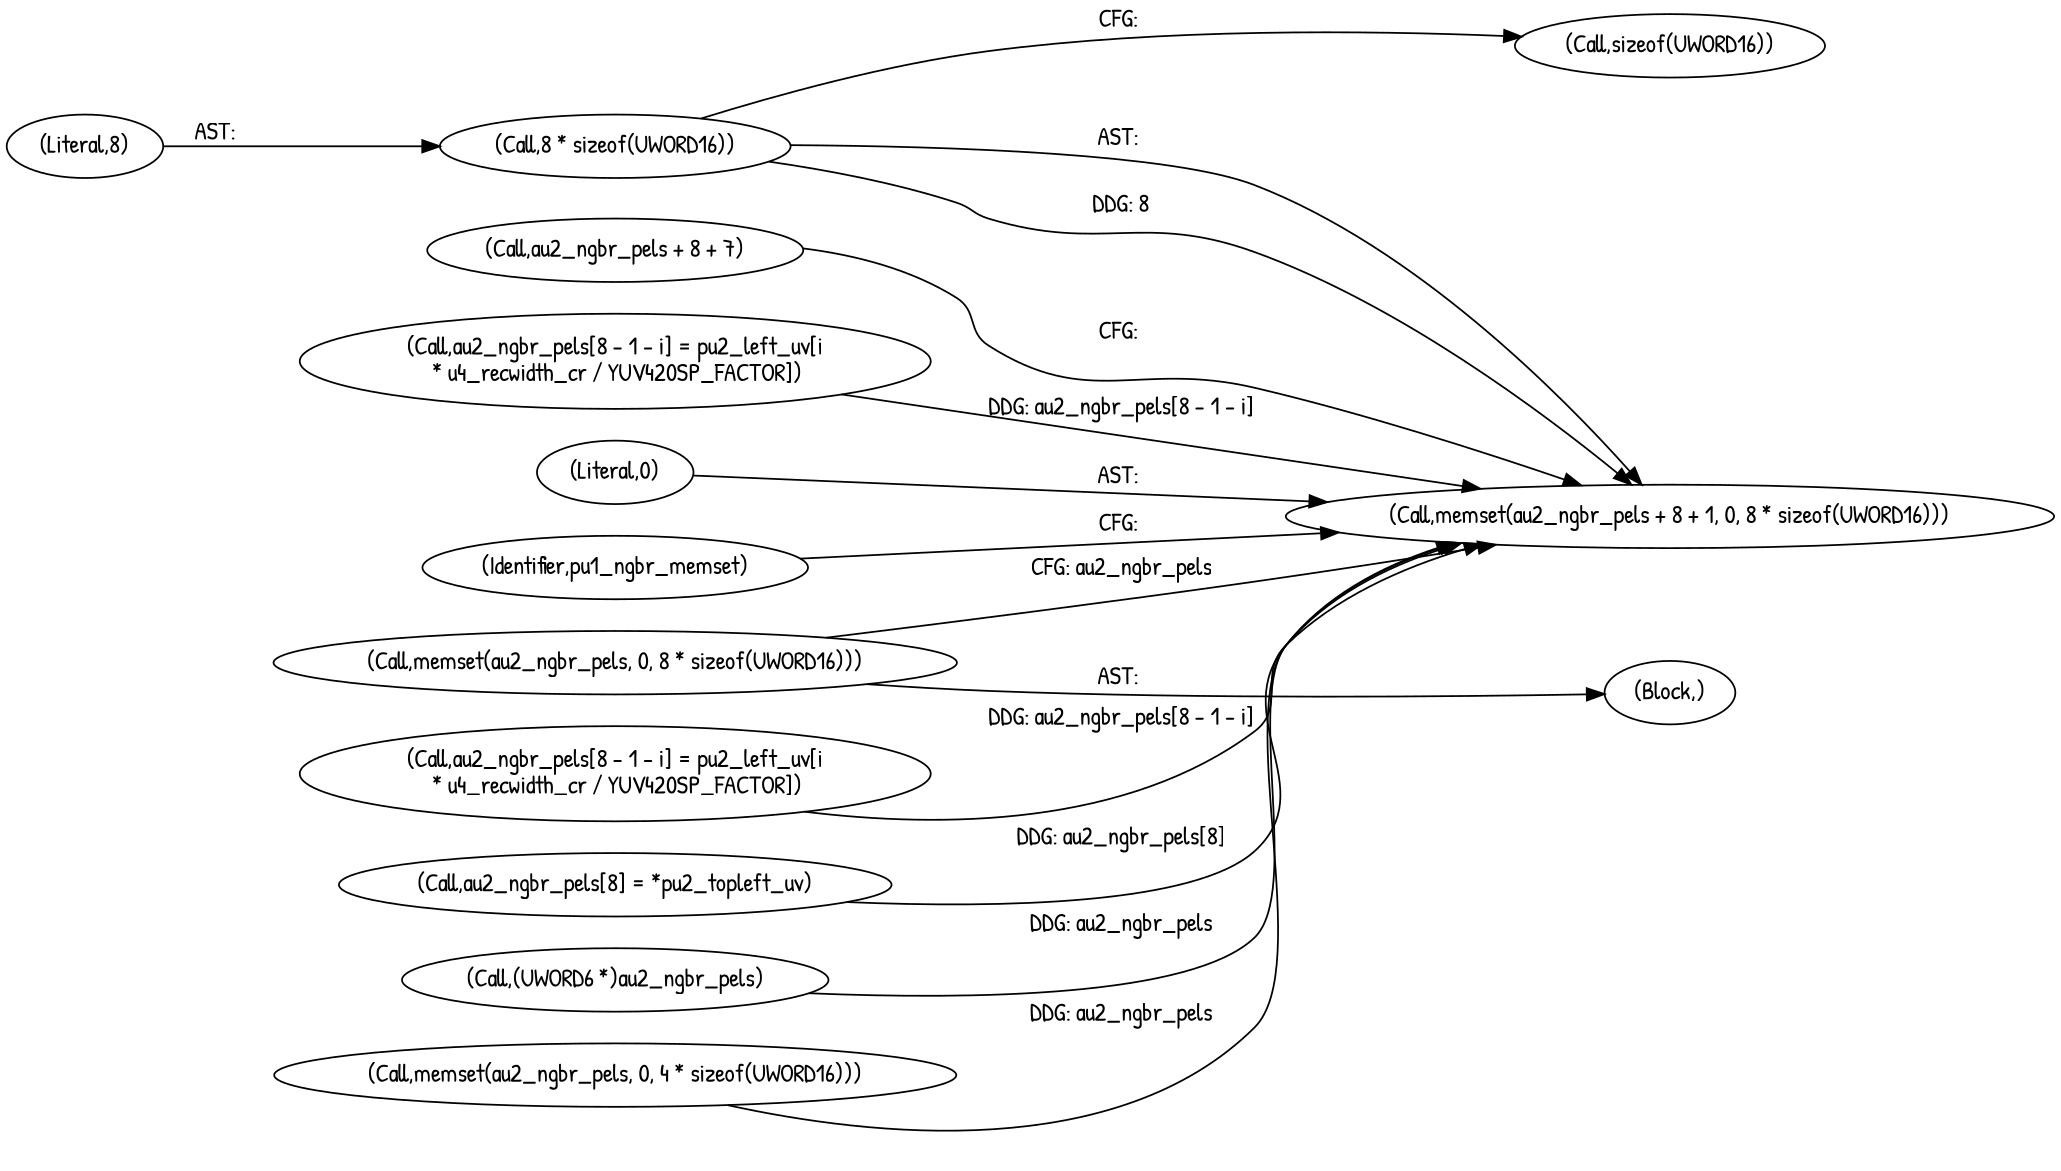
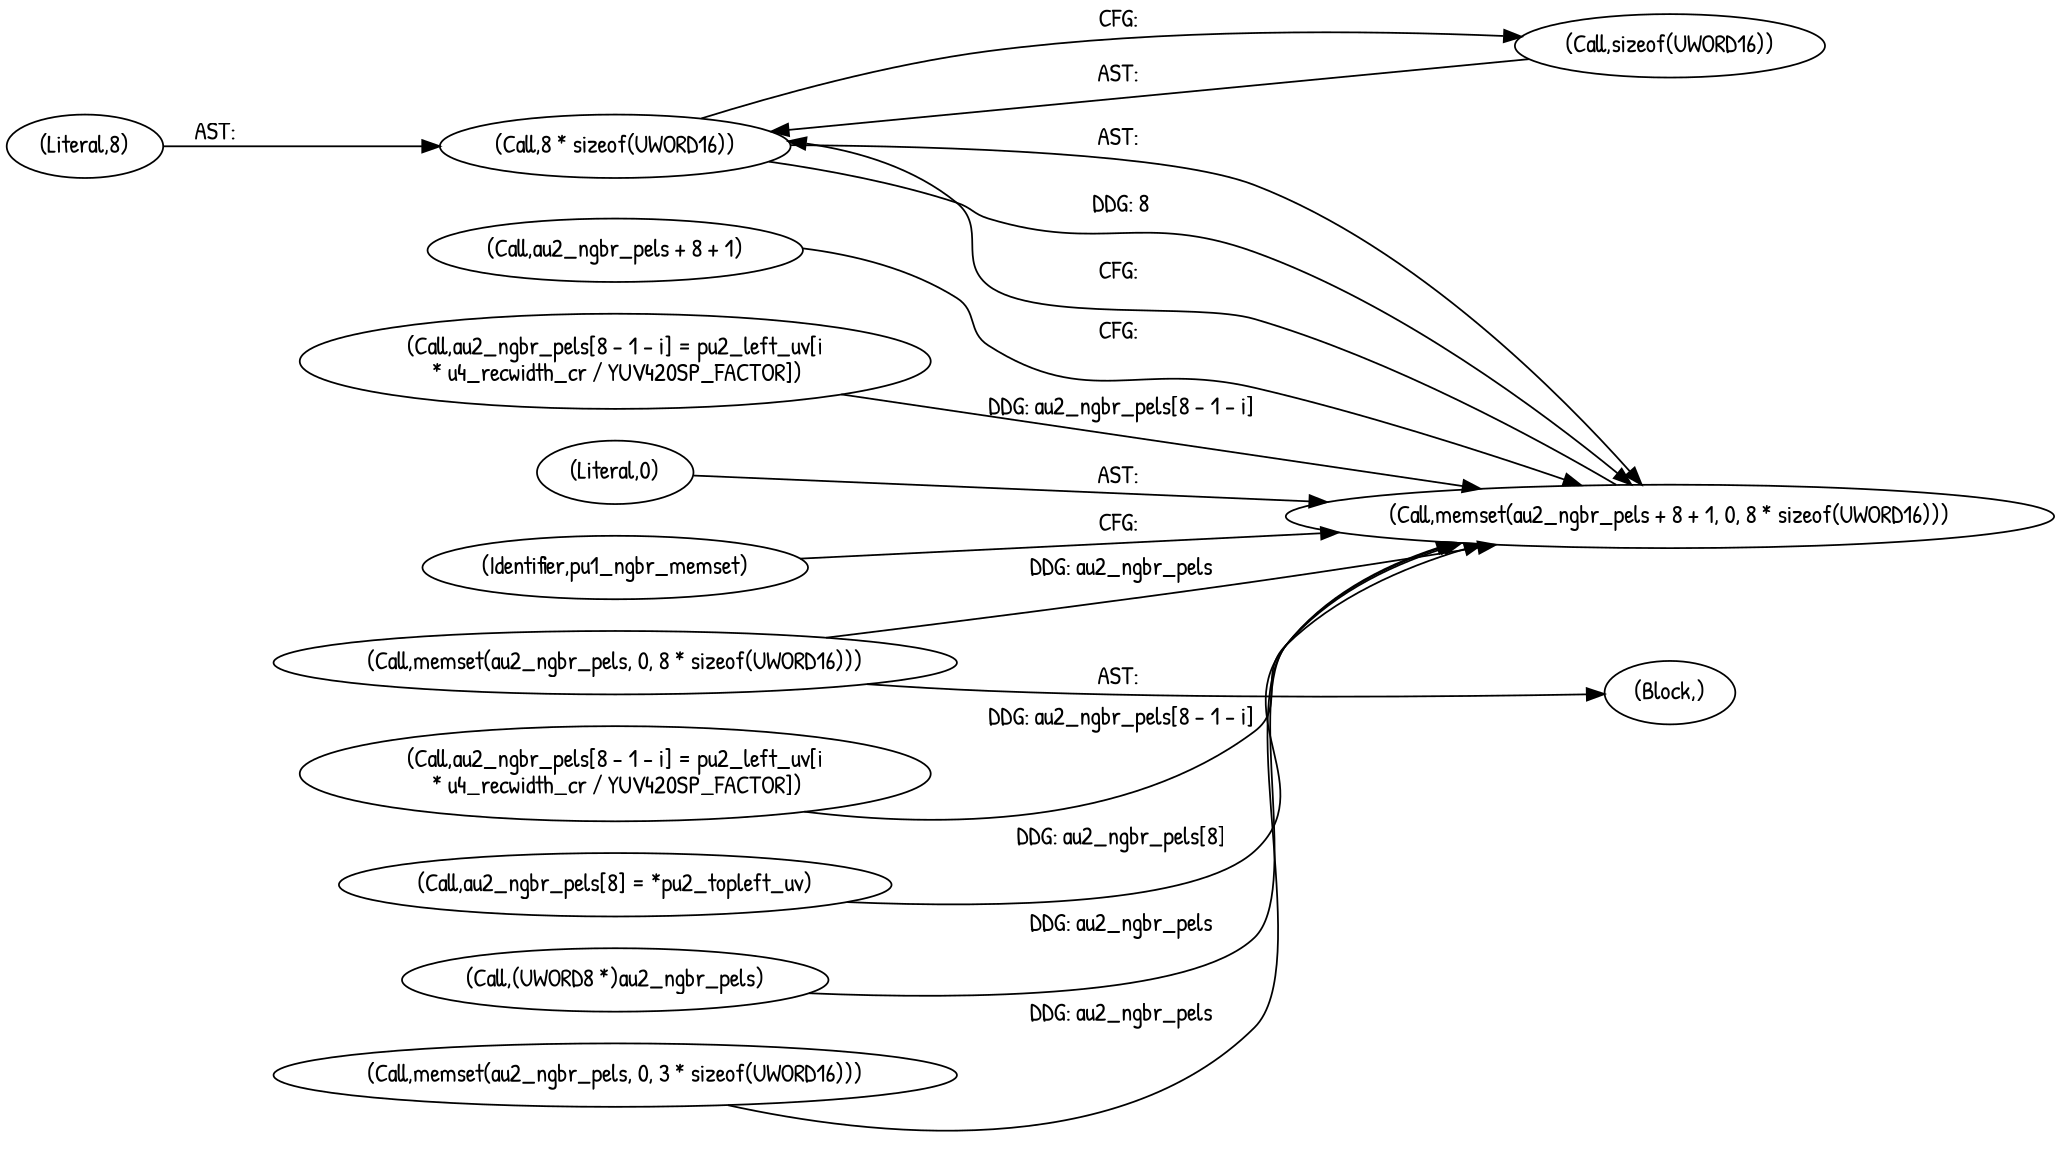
none -> (1159, 95)
(615, 250) -> (615, 250)
none -> (1191, 312)
(1121, 568) -> (1121, 568)
(615, 980) -> (615, 980)
(615, 1075) -> (615, 1075)
